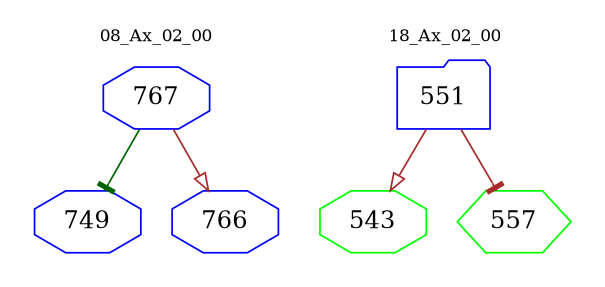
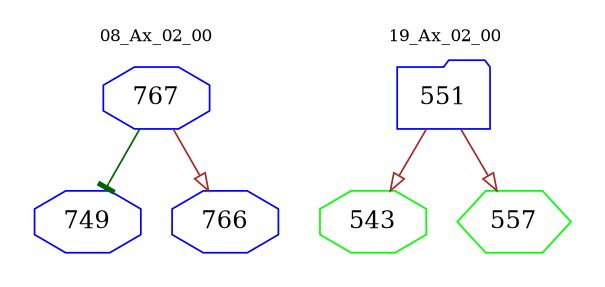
(445, 37) -> (445, 37)
(477, 156) -> (474, 152)
